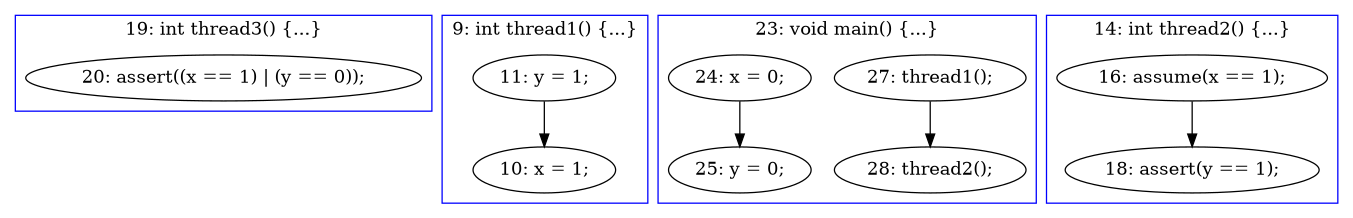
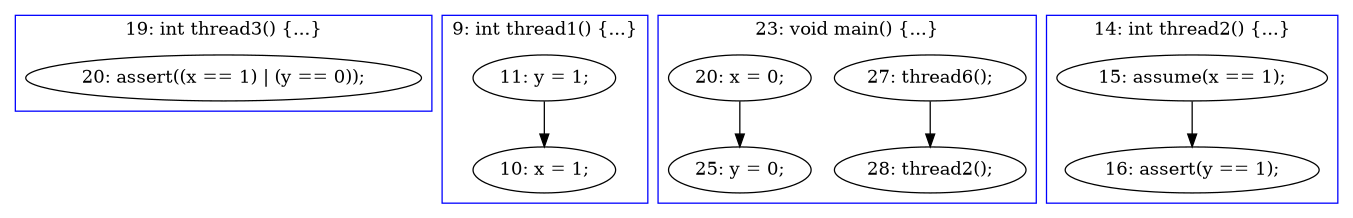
(740, 78) -> (740, 78)
(930, 78) -> (930, 78)
(1192, 78) -> (1192, 78)
(1192, 170) -> (1192, 170)
